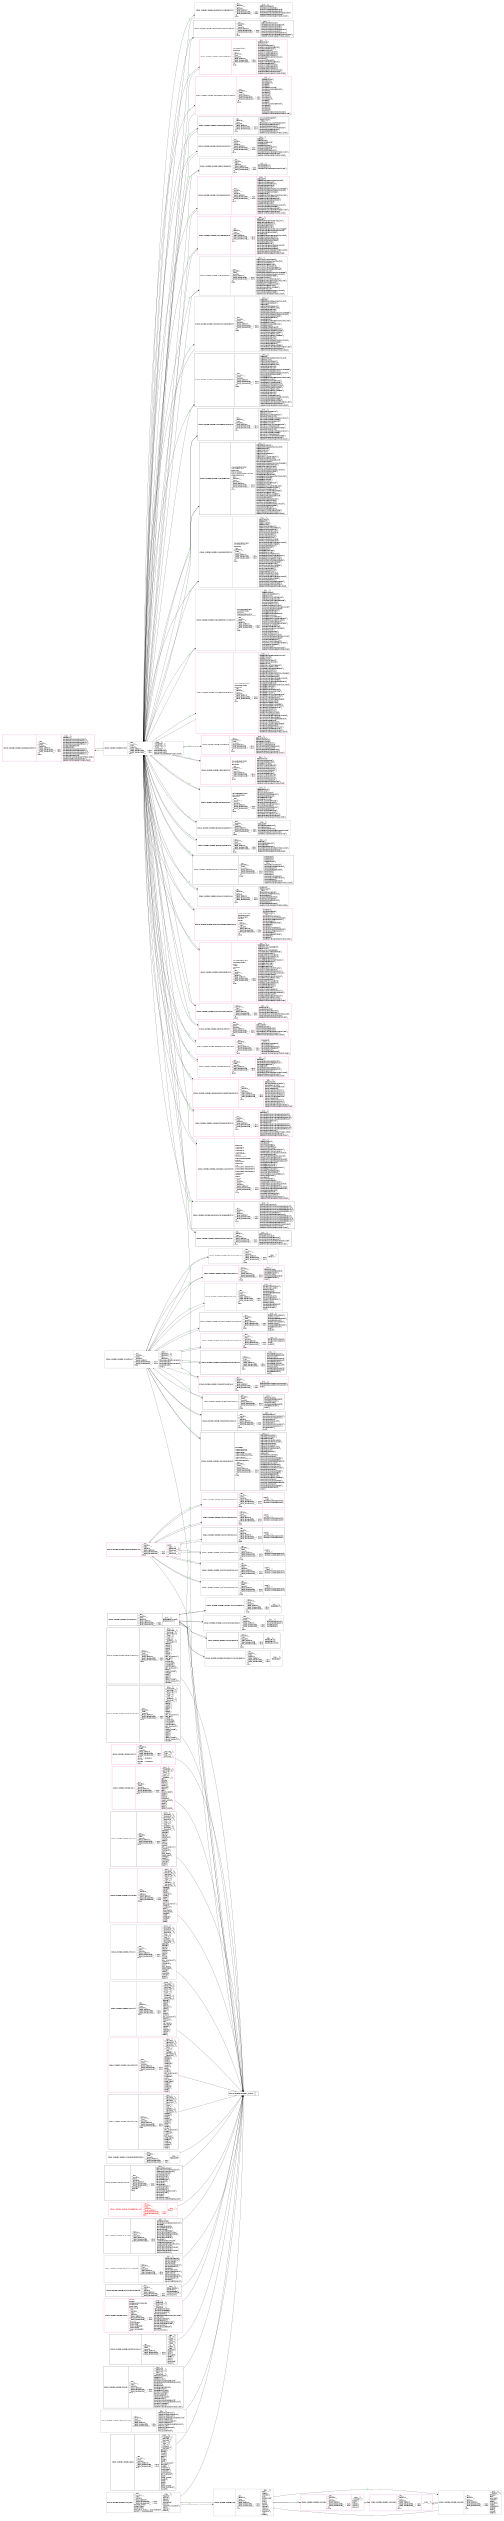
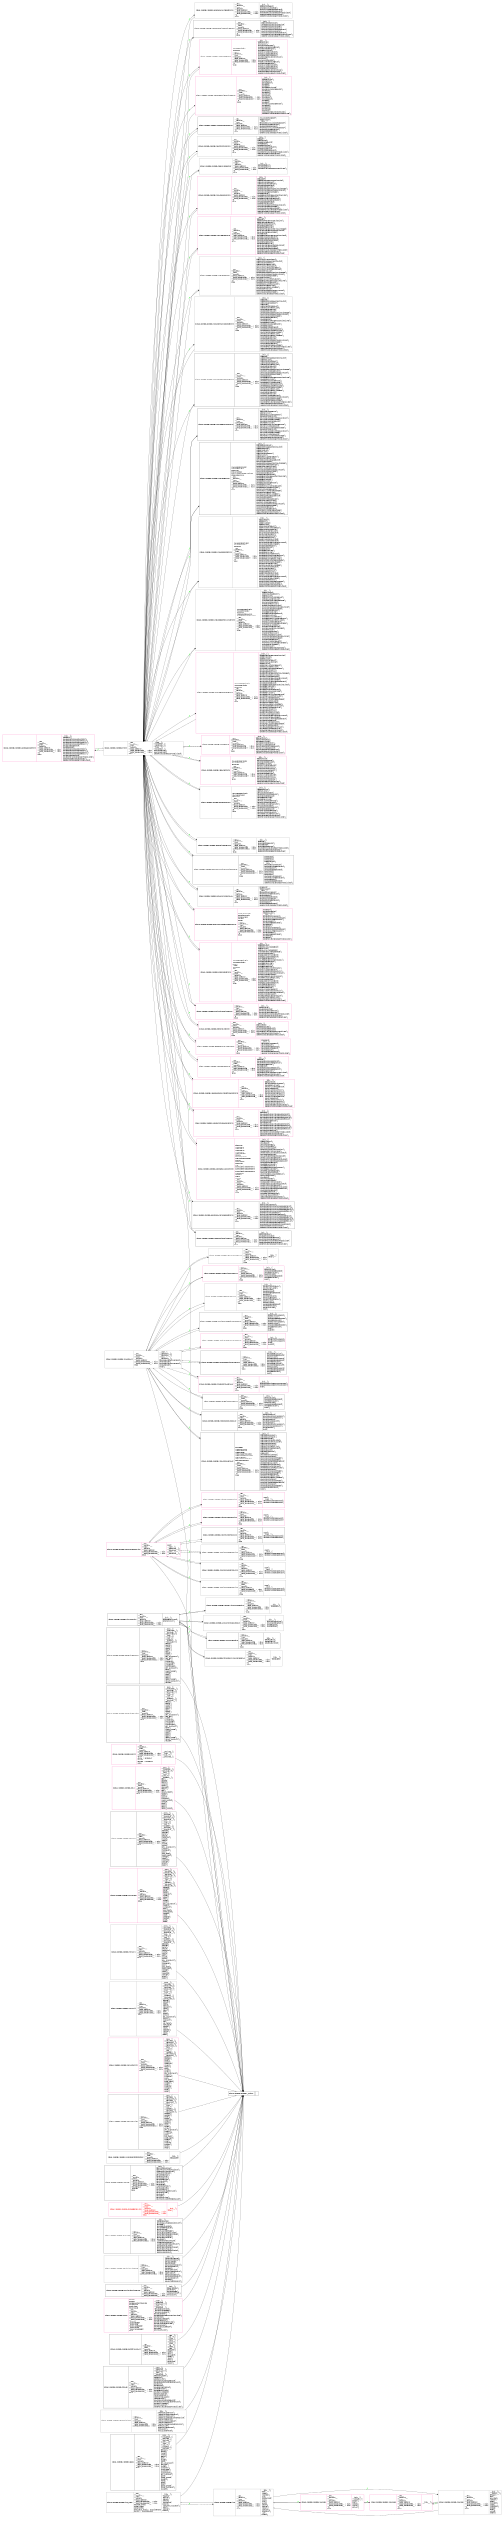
(243, 828) -> none
(251, 1589) -> (251, 1589)
